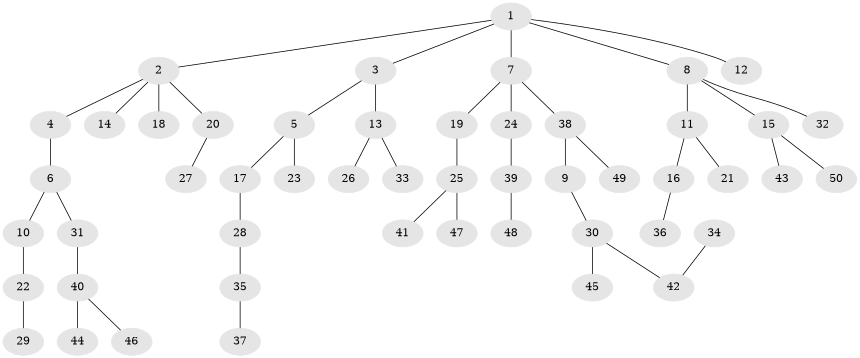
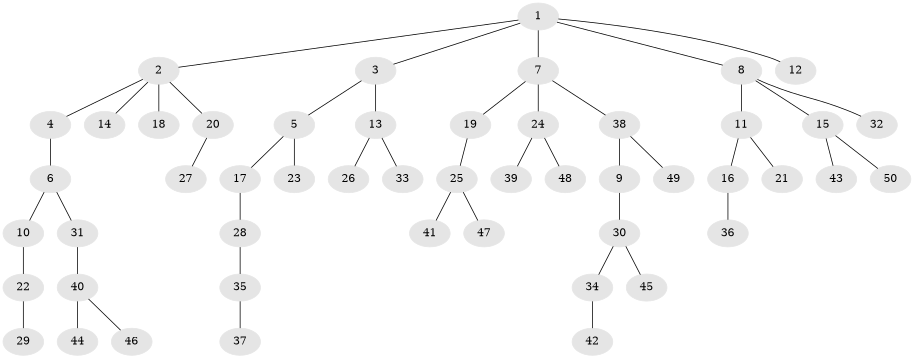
(511, 206) -> (552, 152)
(633, 261) -> (606, 260)
